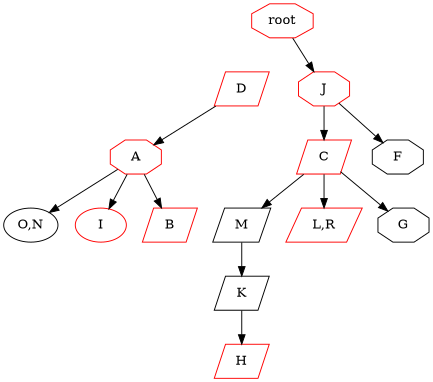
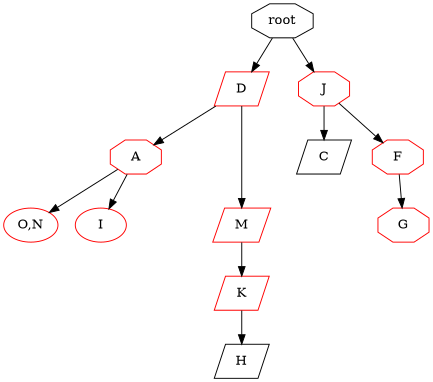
(282, 21) -> (282, 21)
none -> (265, 51)
(324, 157) -> (324, 157)
(398, 157) -> (398, 157)
(287, 188) -> (242, 152)
(360, 188) -> (400, 186)
(31, 225) -> (31, 225)
(170, 225) -> none
(242, 225) -> (242, 225)
(324, 225) -> none
(403, 225) -> (403, 225)
(242, 293) -> (242, 293)
(242, 361) -> (242, 361)
